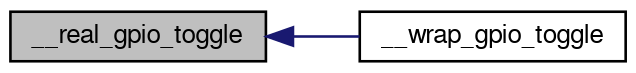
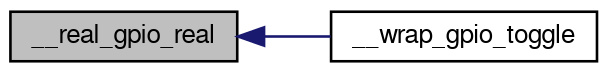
(138, 36) -> (124, 36)
